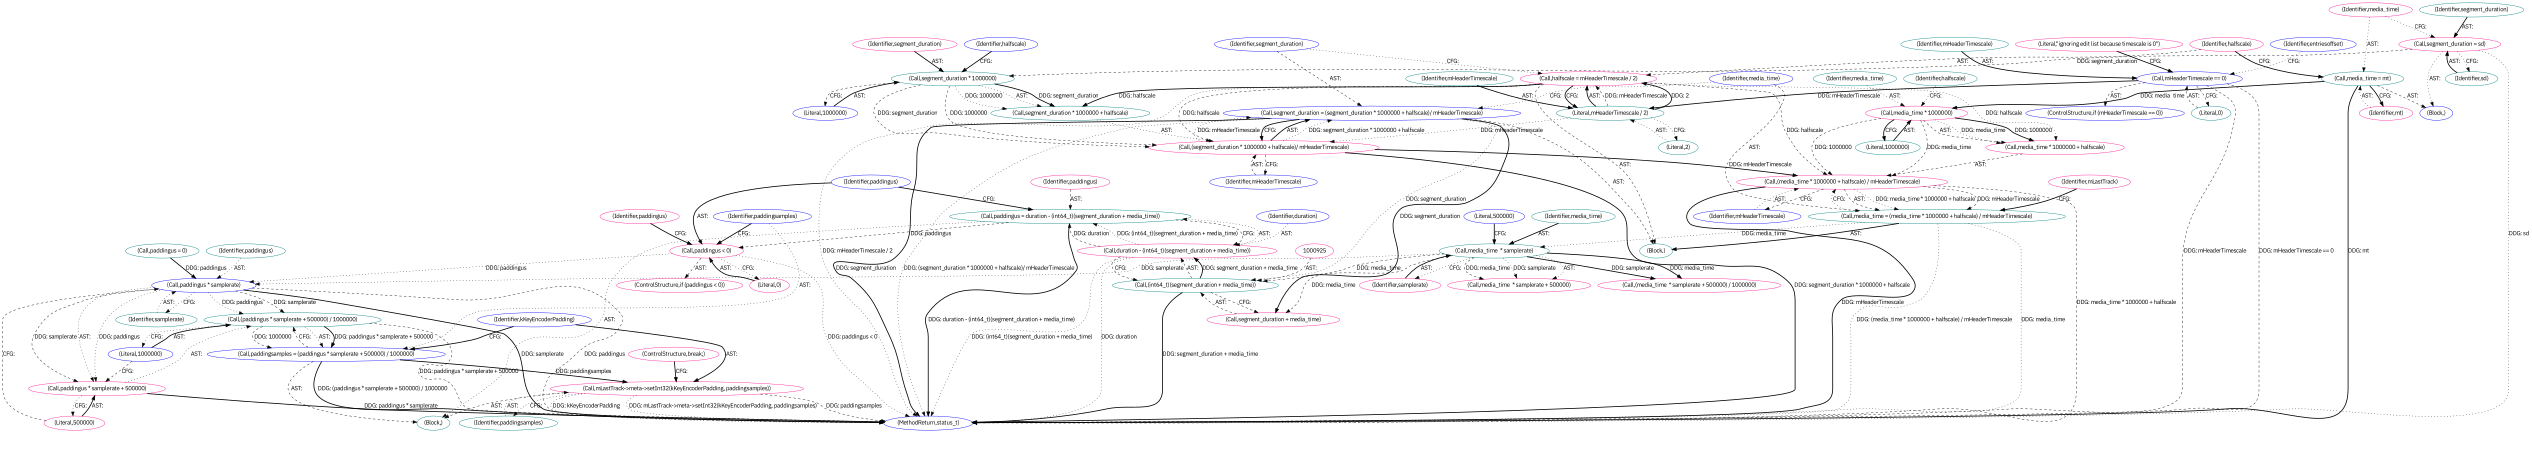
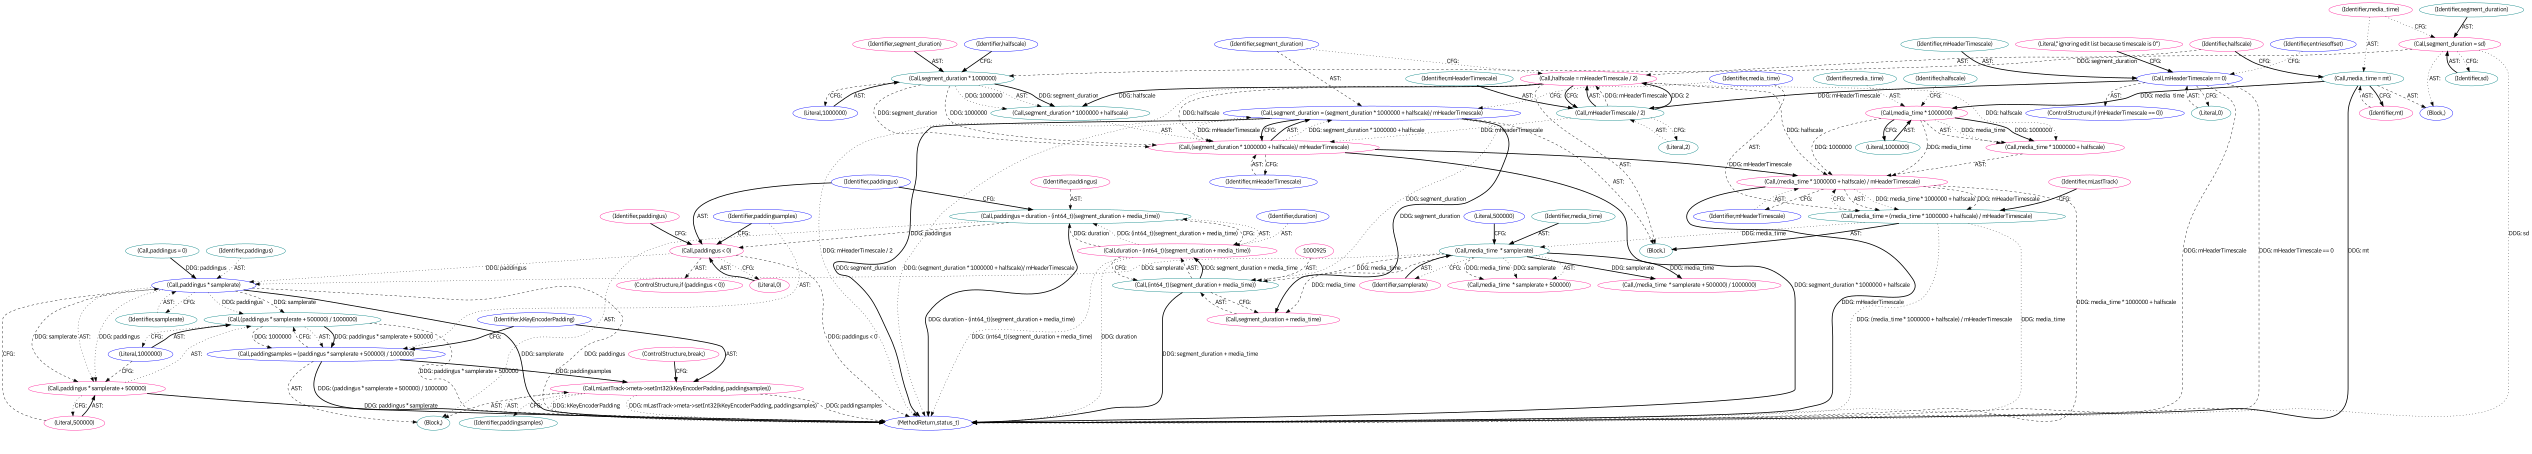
(2362, 100) -> (2362, 100)
(1610, 113) -> (1610, 113)
(823, 322) -> (823, 322)
